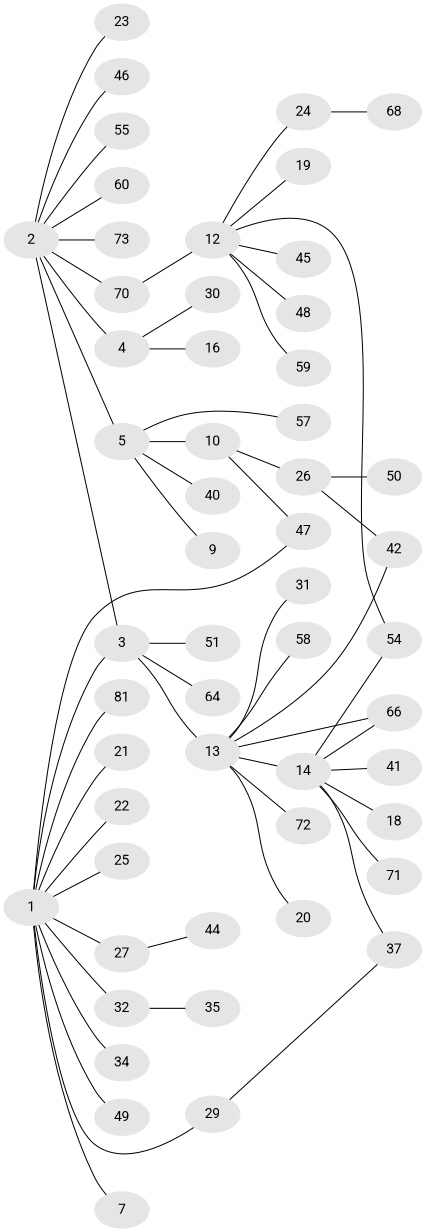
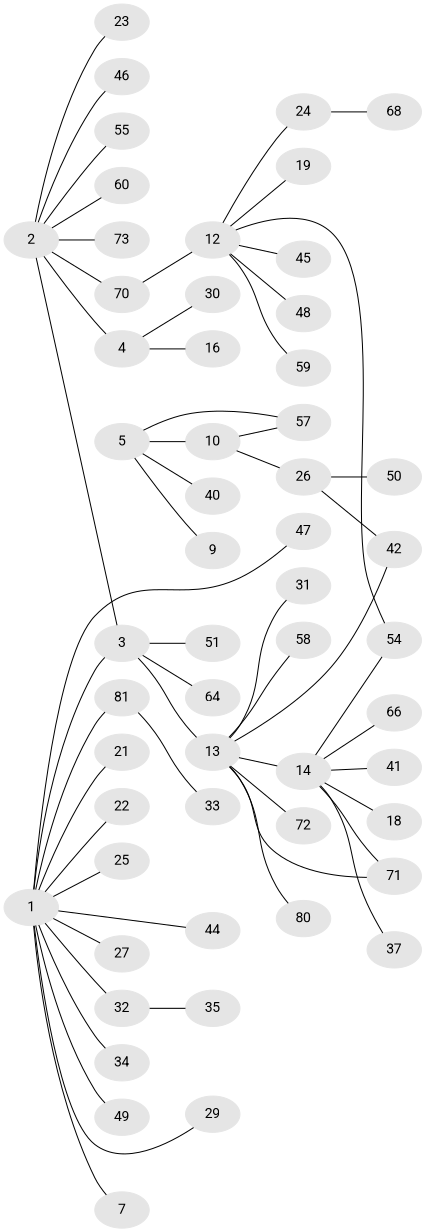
(77, 341) -> none
(258, 487) -> (258, 432)
(303, 733) -> (274, 851)
none -> (213, 807)
(304, 919) -> (304, 919)
(167, 942) -> (122, 919)
(304, 1032) -> none
